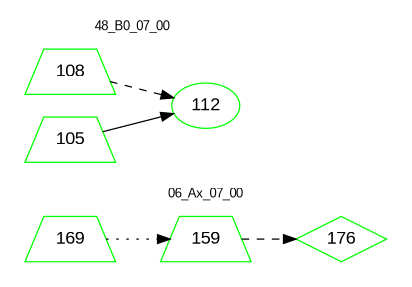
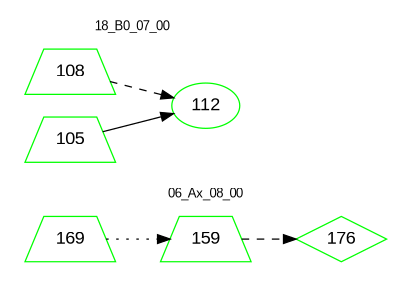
(132, 27) -> (132, 27)
(206, 194) -> (206, 194)
